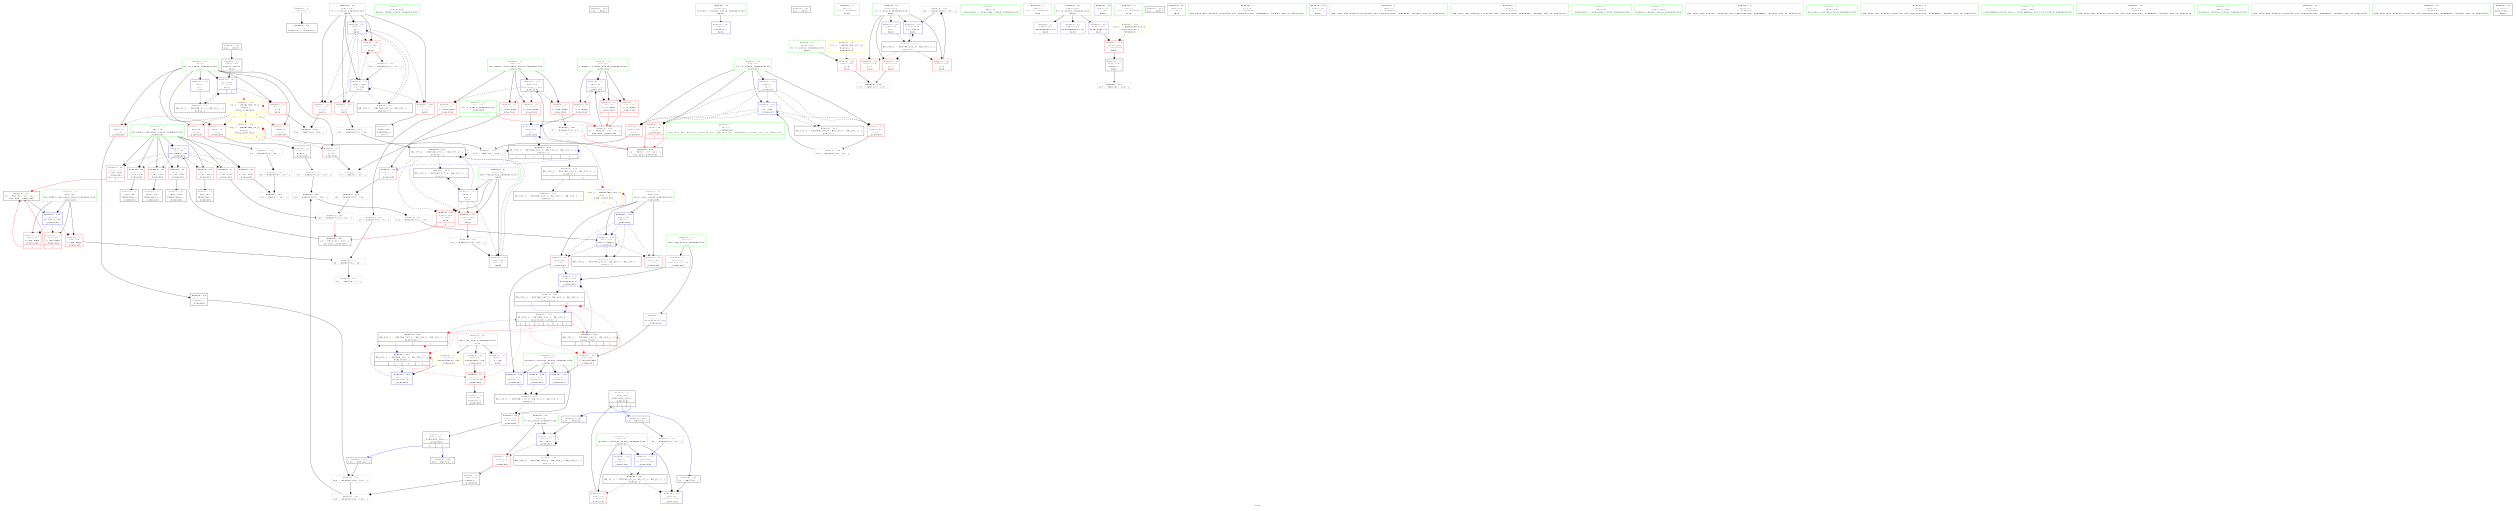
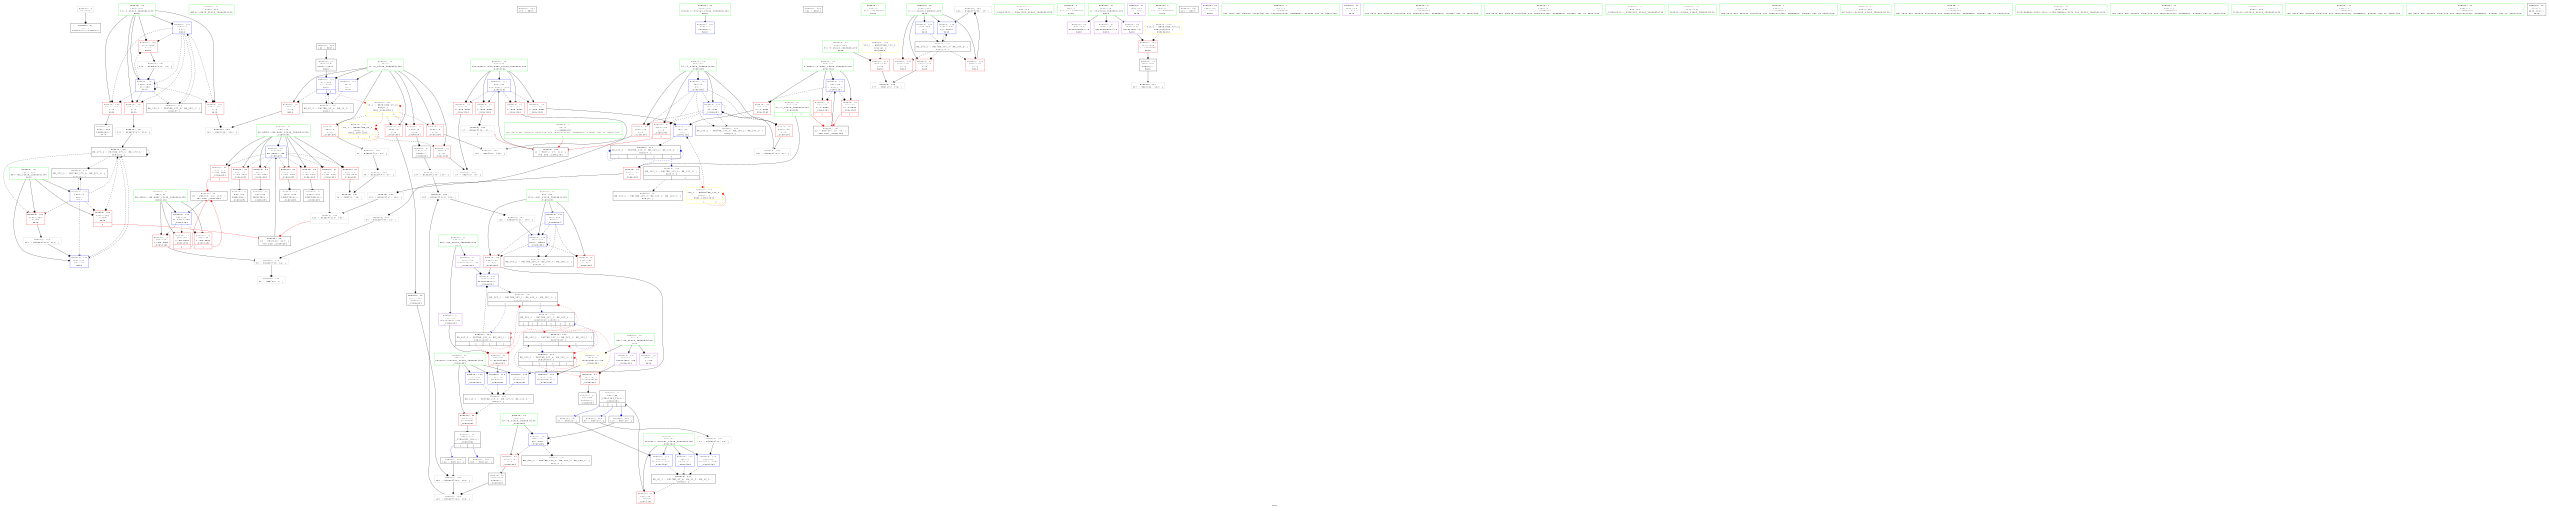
(652, 487) -> (672, 470)
